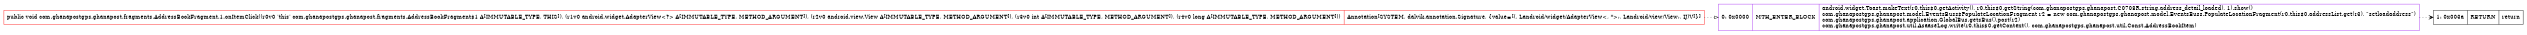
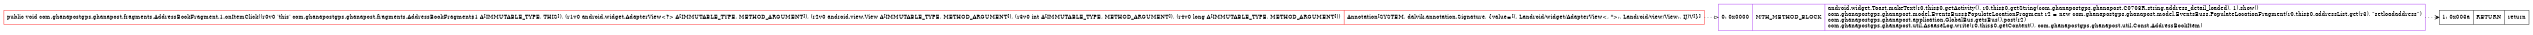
(1786, 17) -> (1789, 17)
